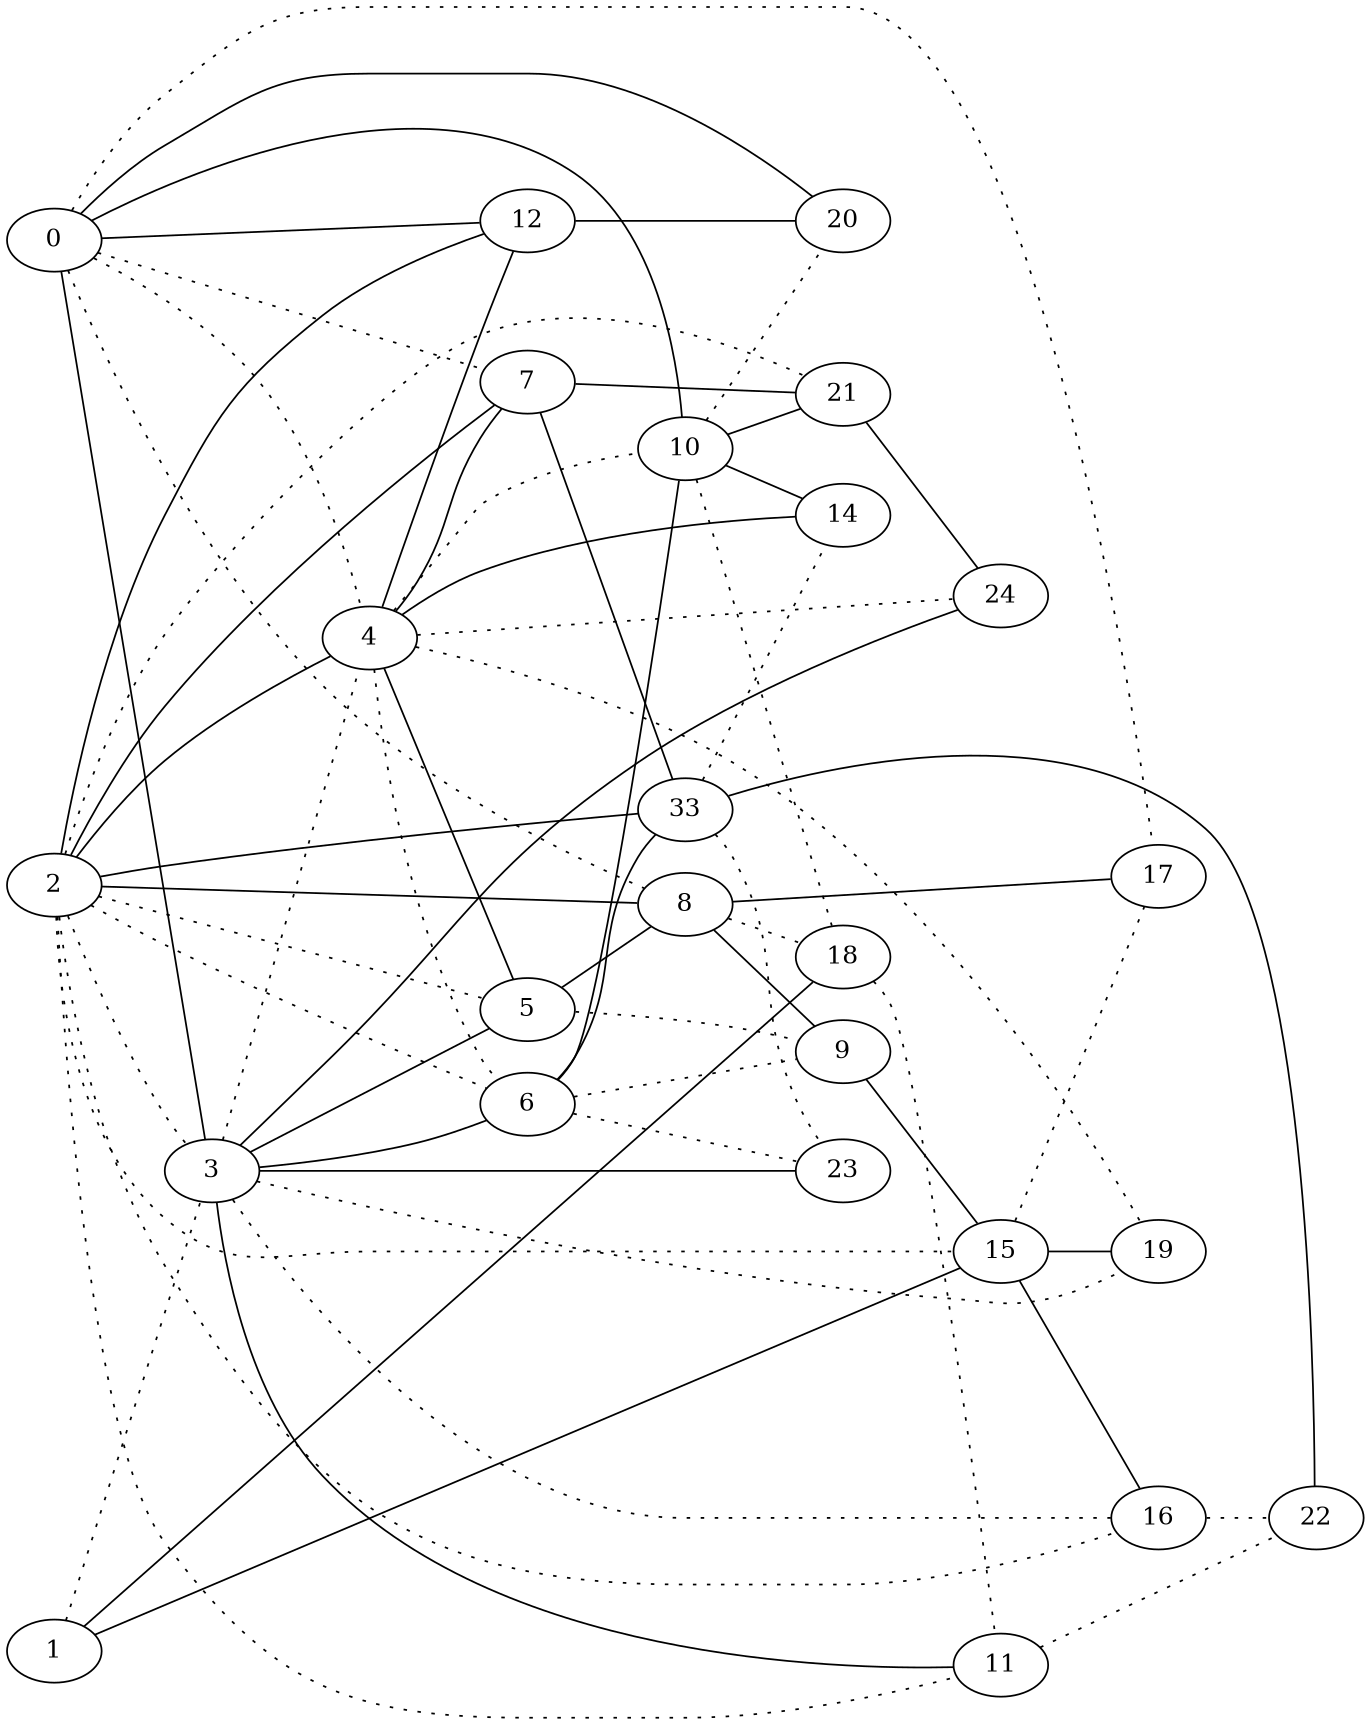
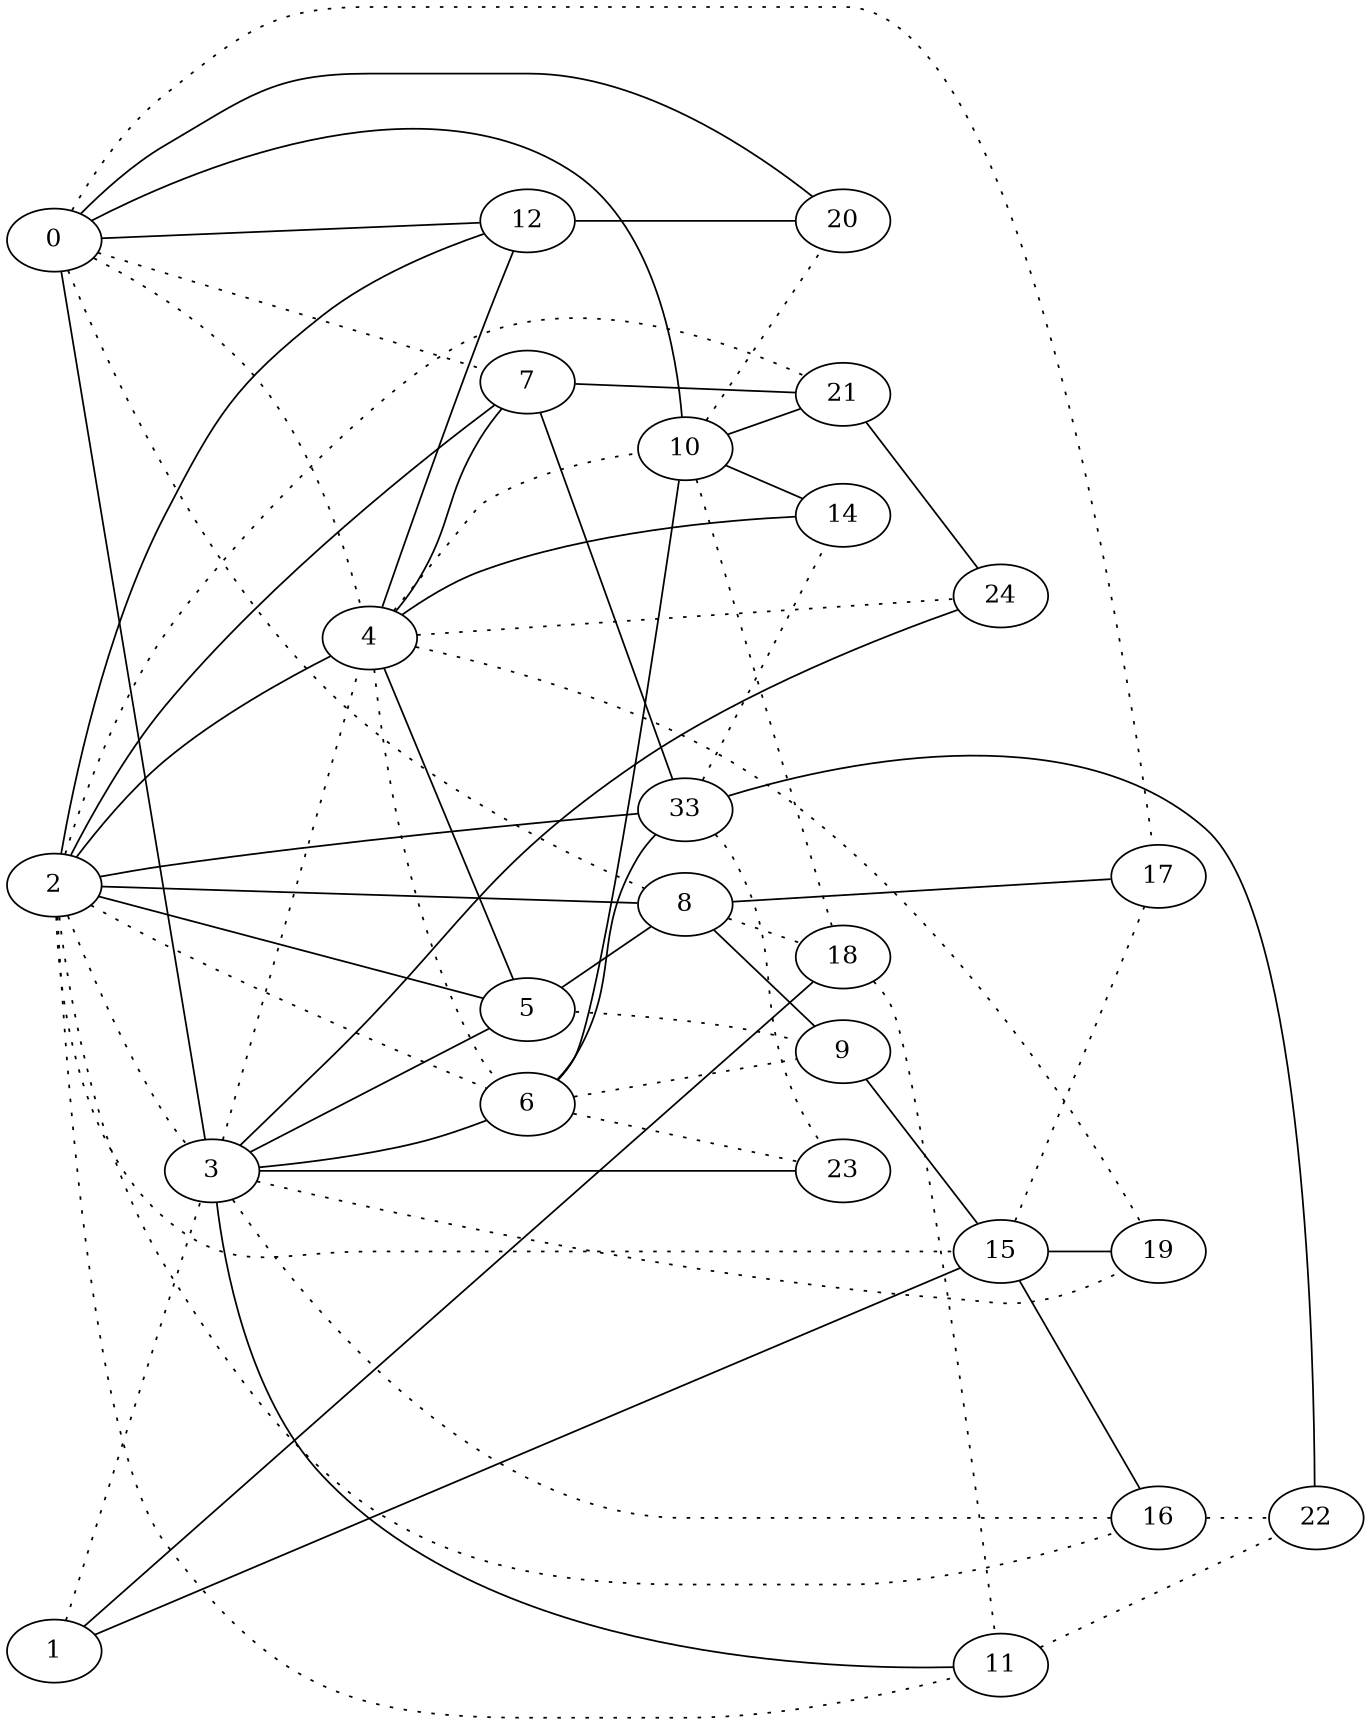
(291, 947) -> (291, 947)
